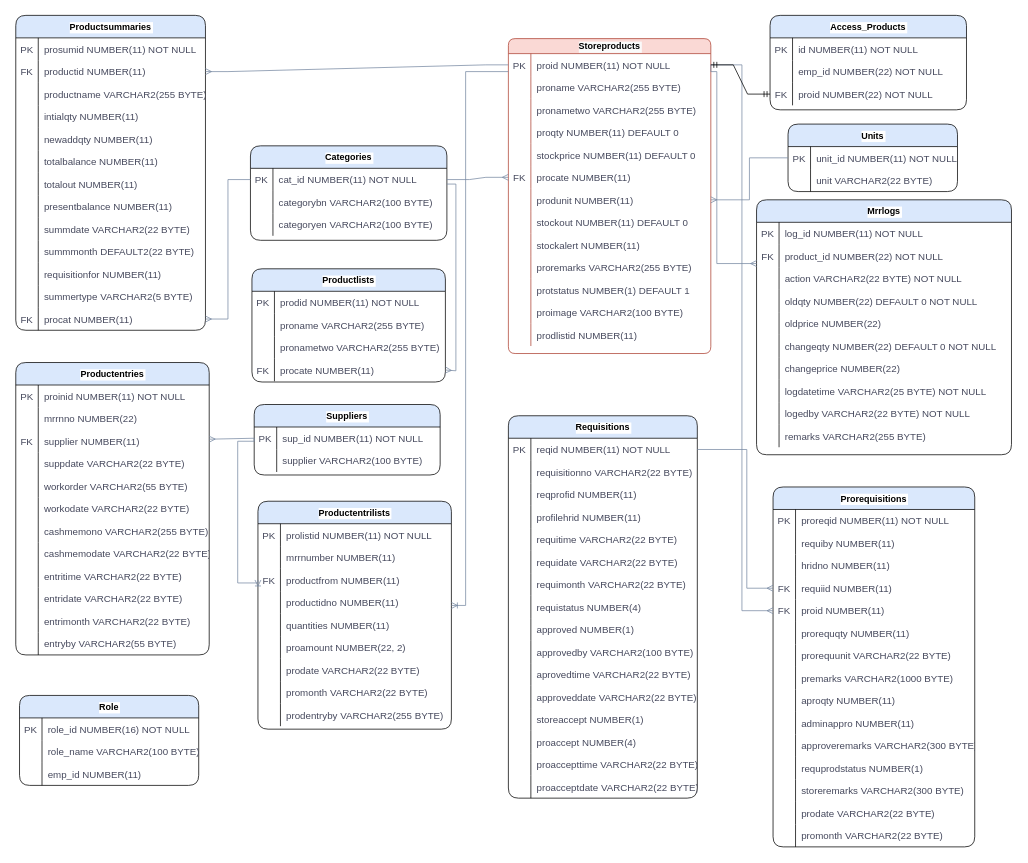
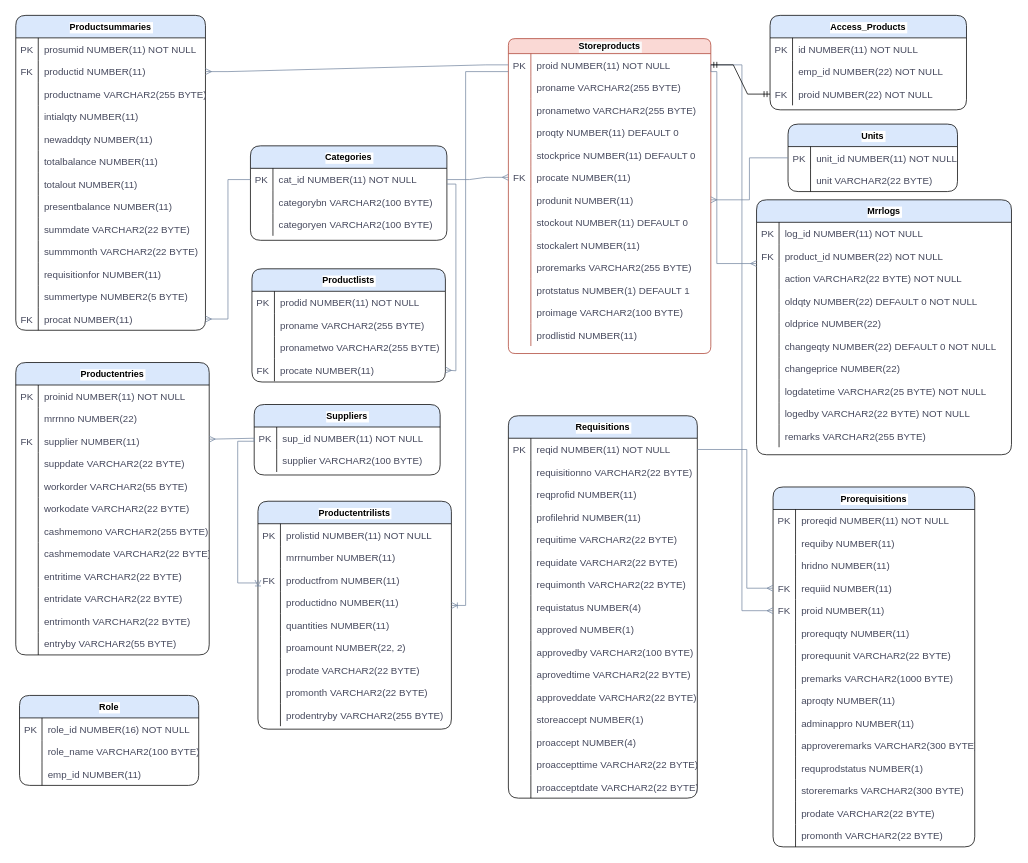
(122, 252) -> (122, 252)
(121, 297) -> (118, 297)
